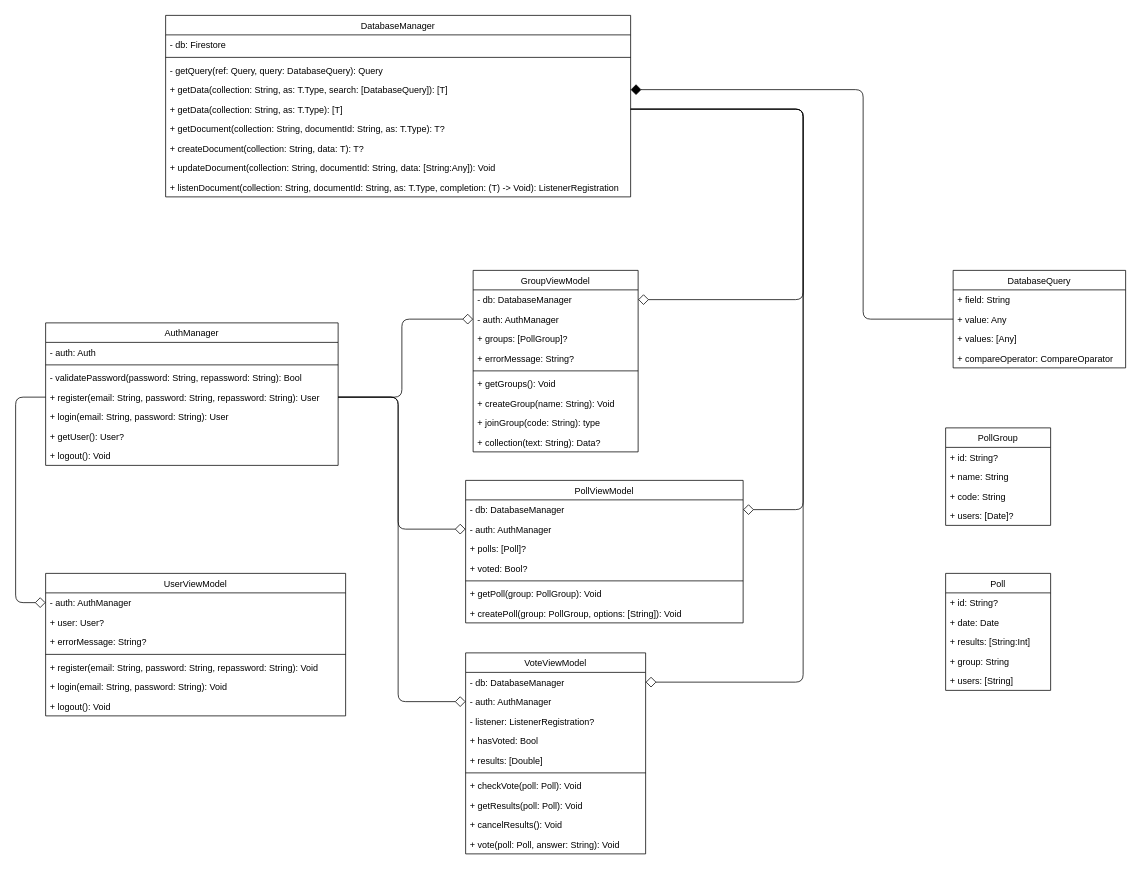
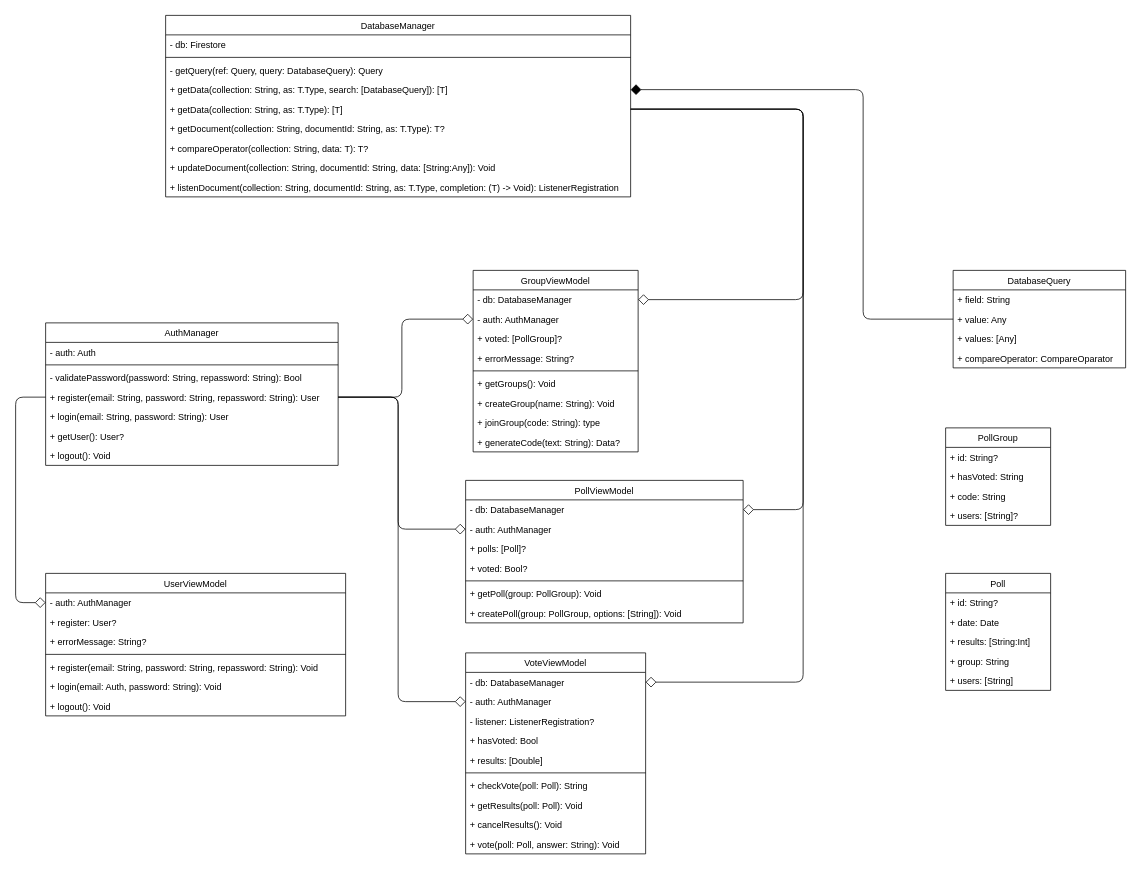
(278, 149) -> (280, 149)
(527, 339) -> (524, 339)
(550, 443) -> (558, 443)
(980, 477) -> (990, 477)
(986, 516) -> (990, 516)
(79, 623) -> (88, 623)
(147, 687) -> (143, 687)
(531, 786) -> (536, 786)
